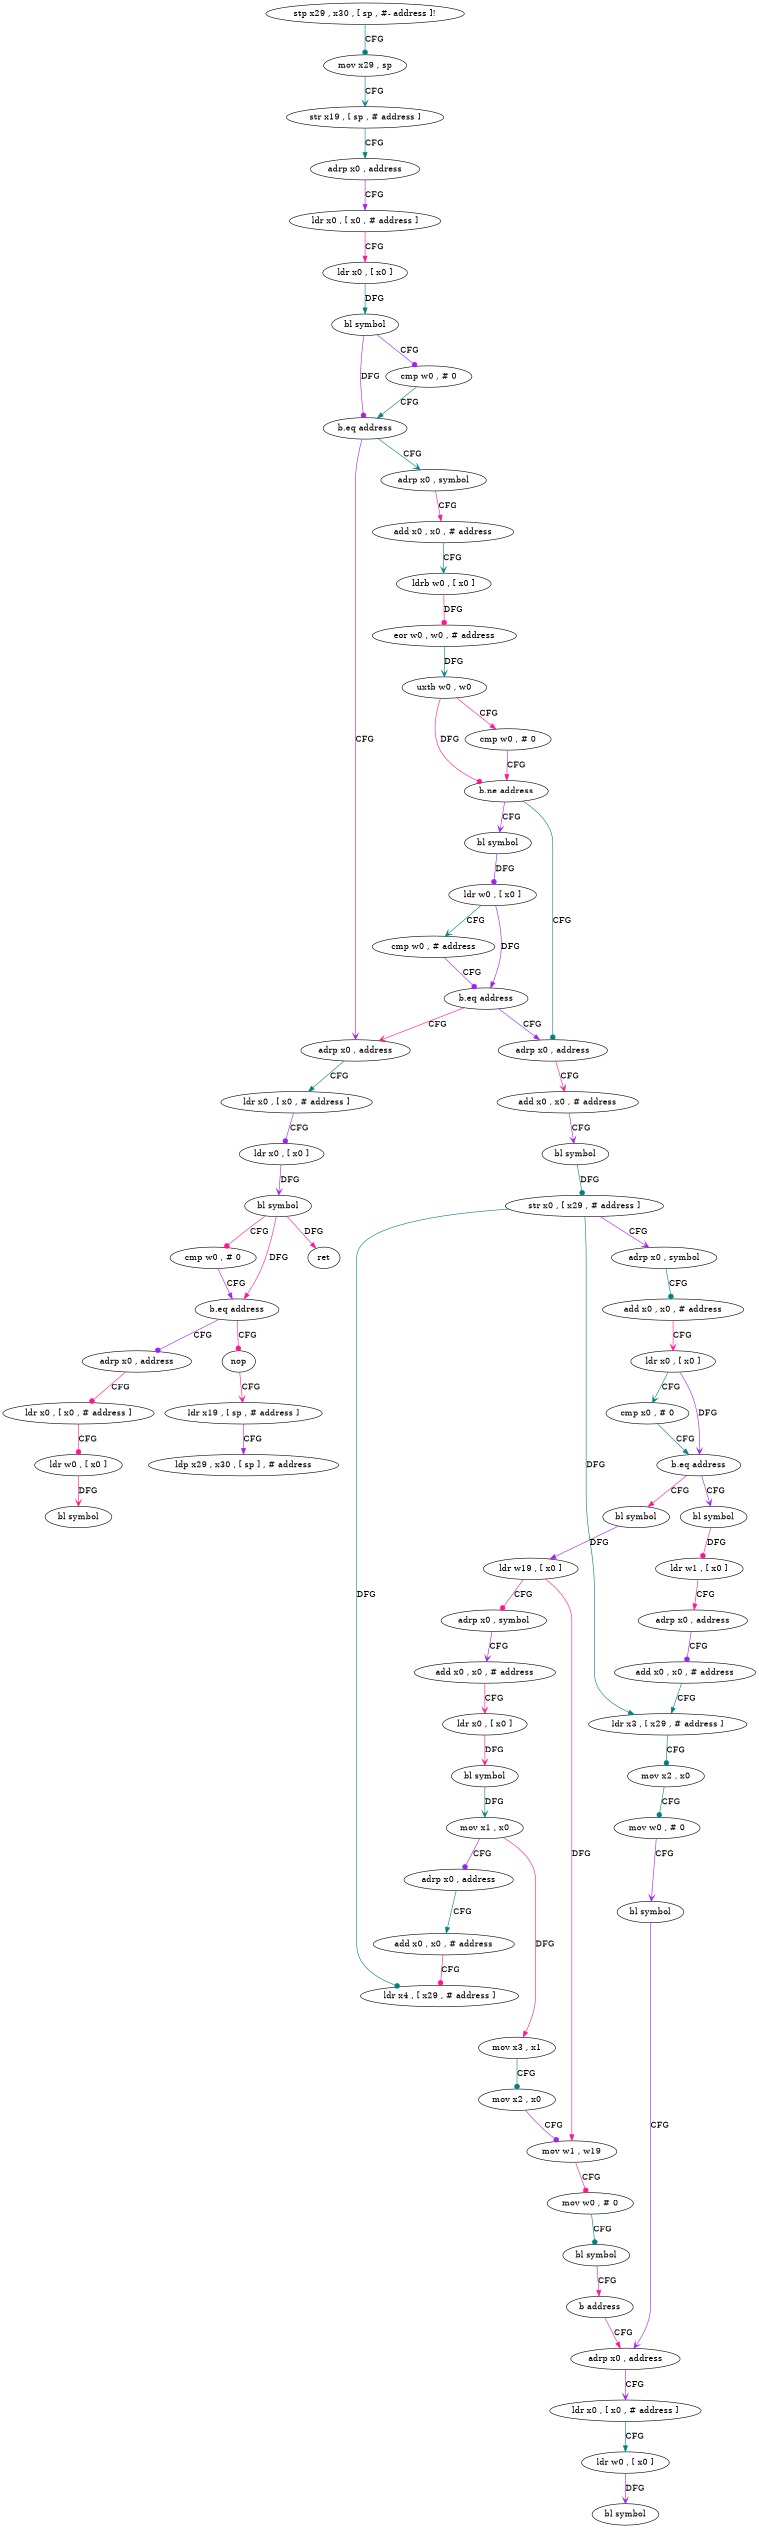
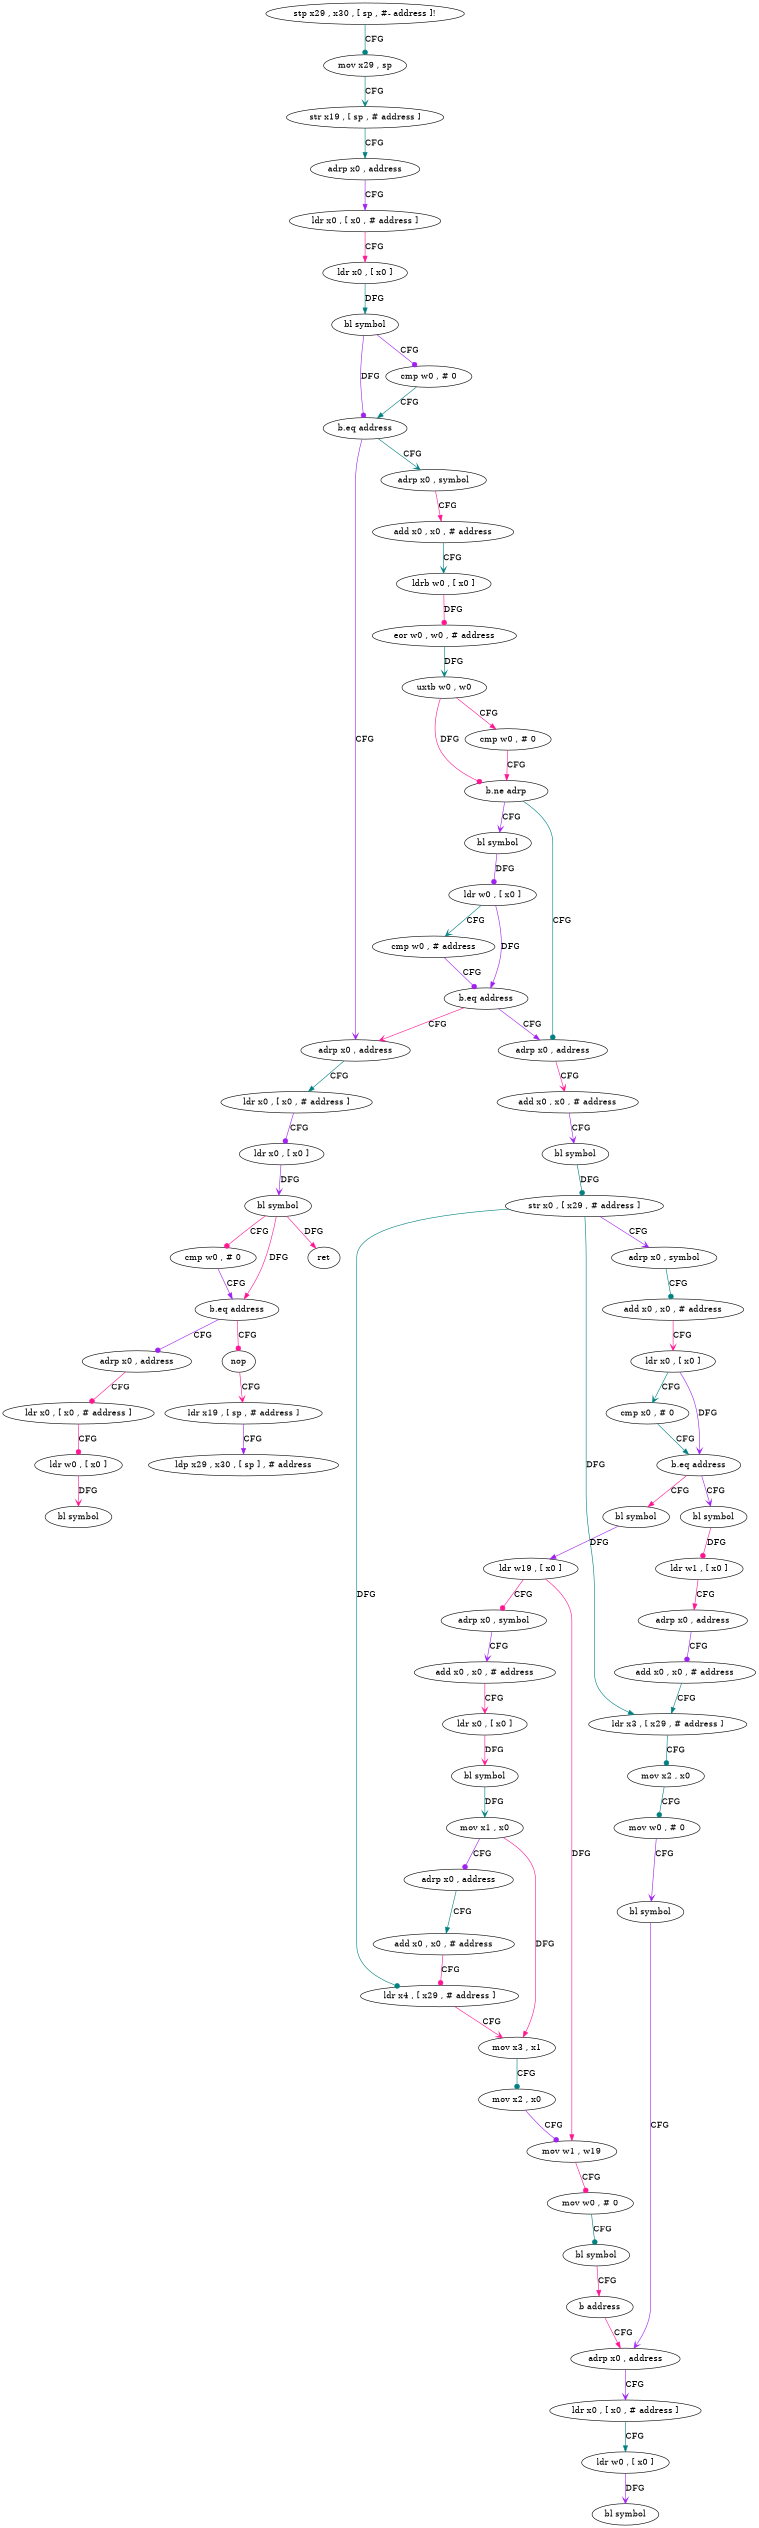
(506, 791) -> (506, 791)
none -> (476, 2021)
